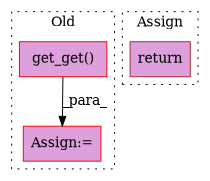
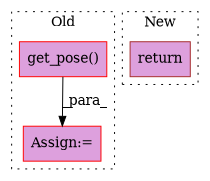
(160, 23) -> (160, 23)
(63, 59) -> (63, 59)
